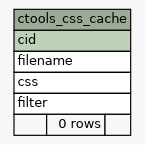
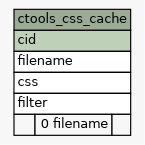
(80, 124) -> (75, 124)
